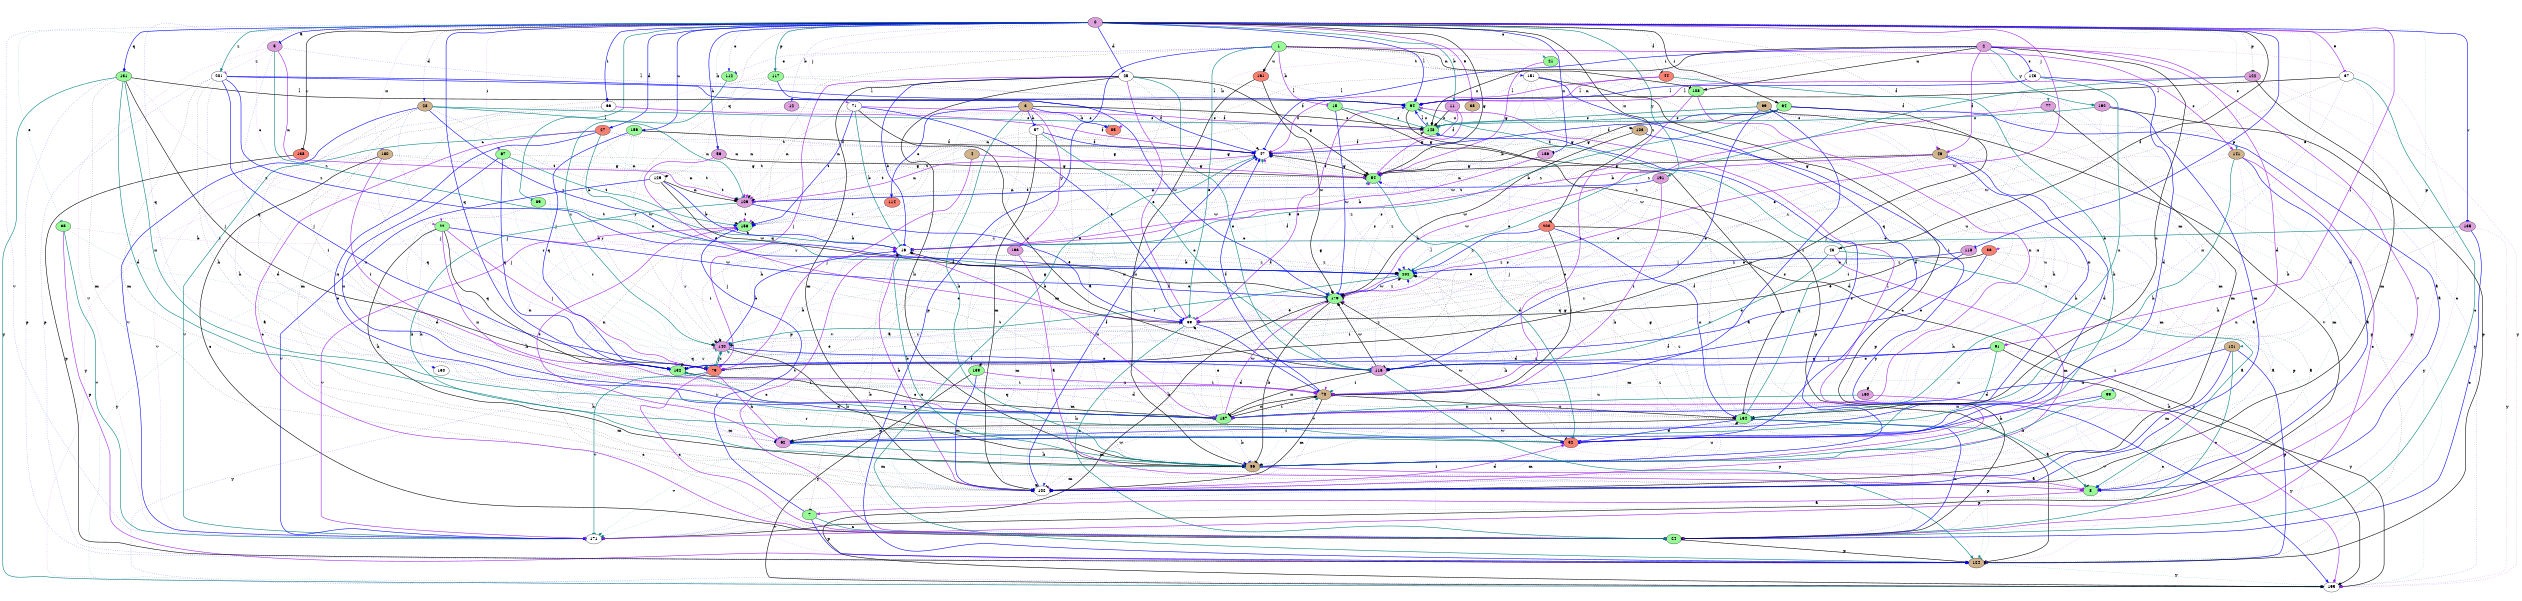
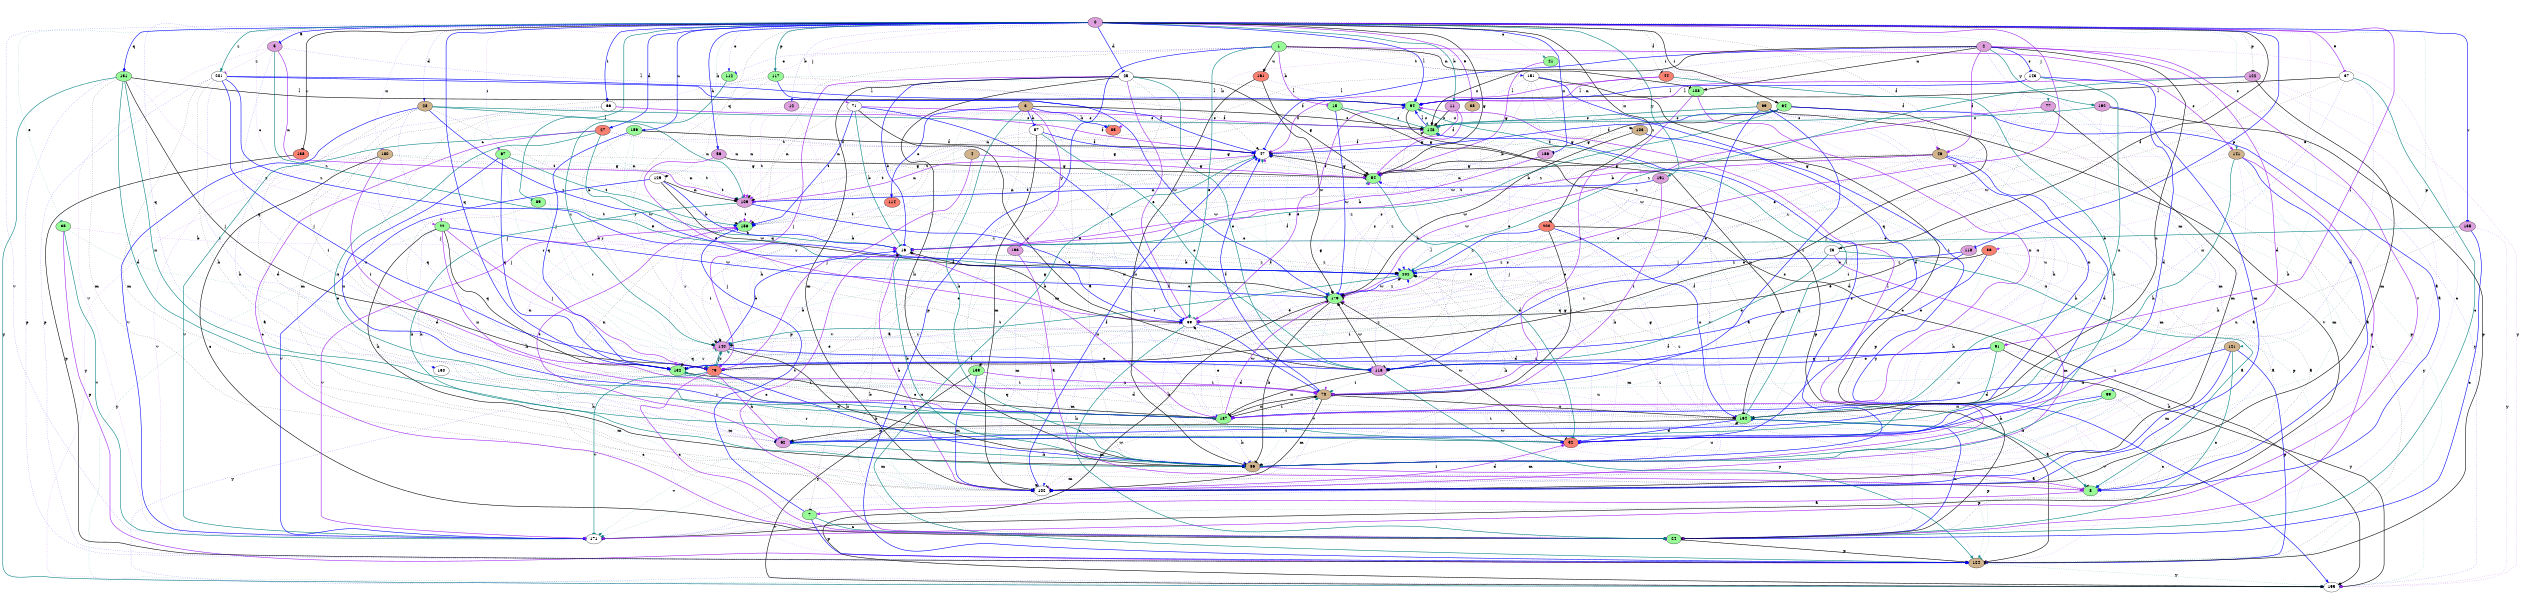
(1156, 272) -> (1156, 272)
(445, 359) -> (445, 359)
(1865, 395) -> none
none -> (976, 445)
